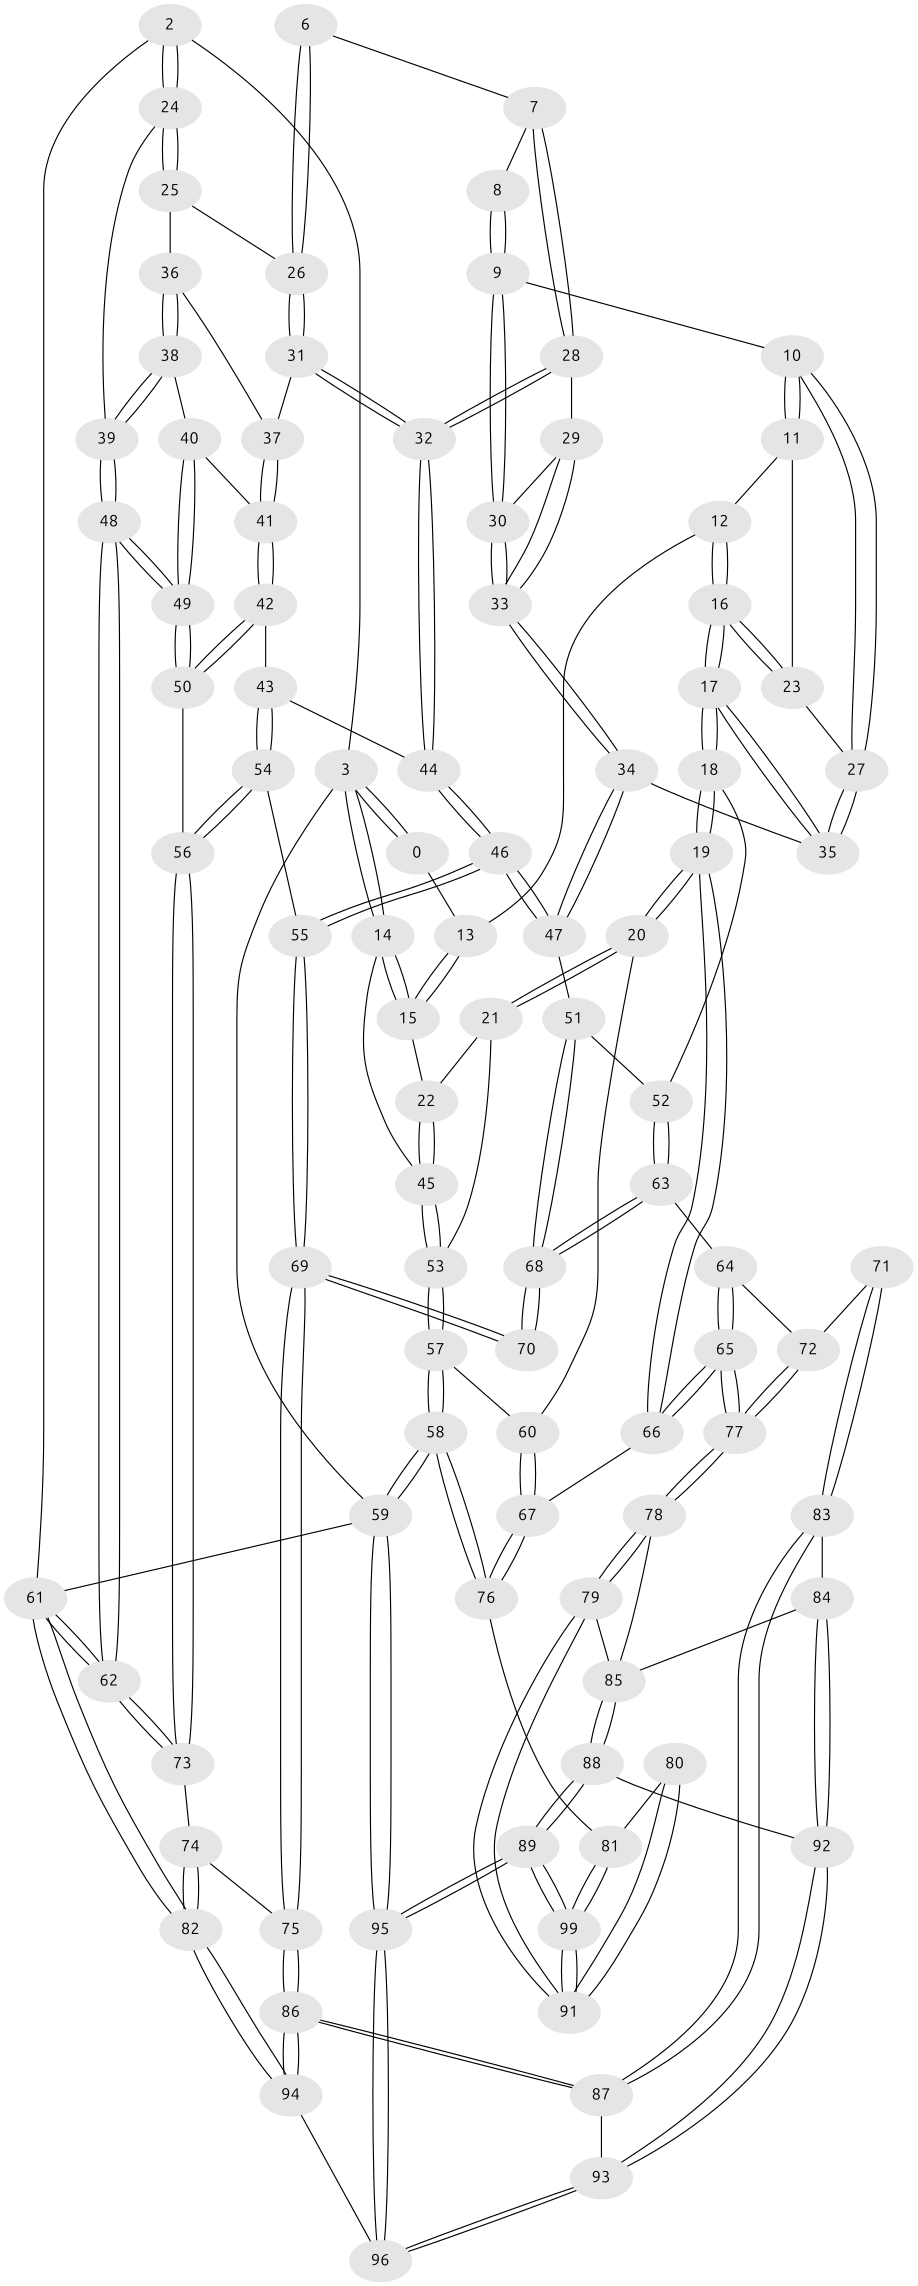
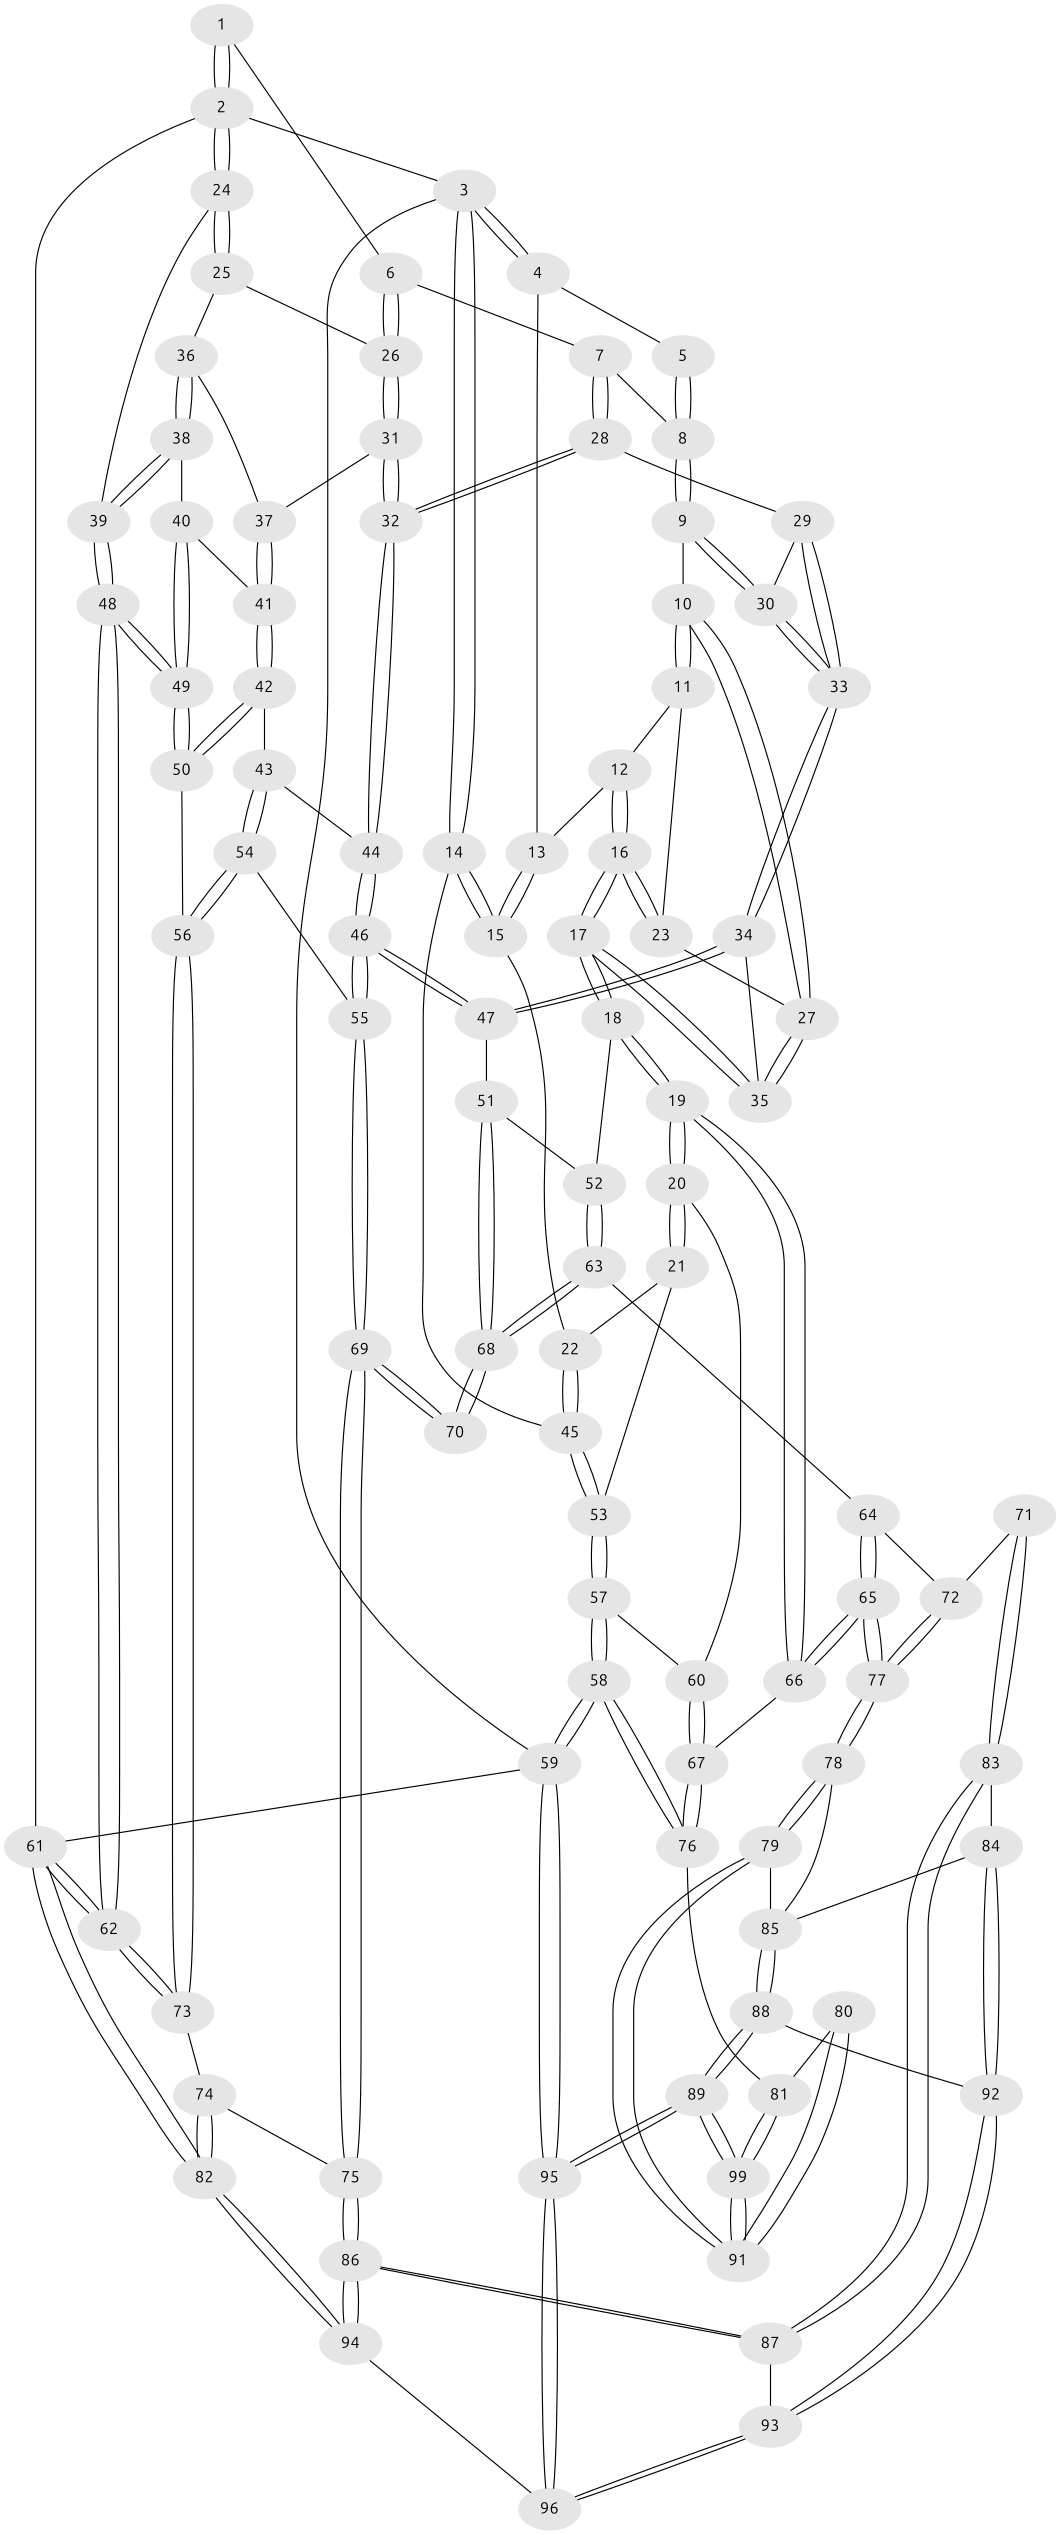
none -> (222, 25)
none -> (683, 356)
(417, 853) -> (538, 274)
